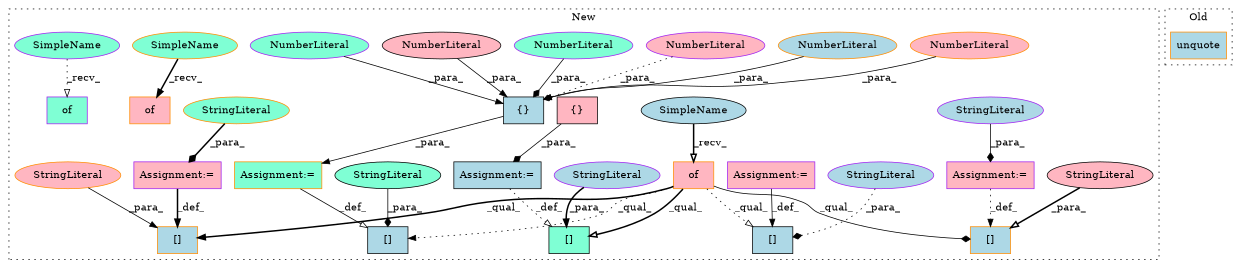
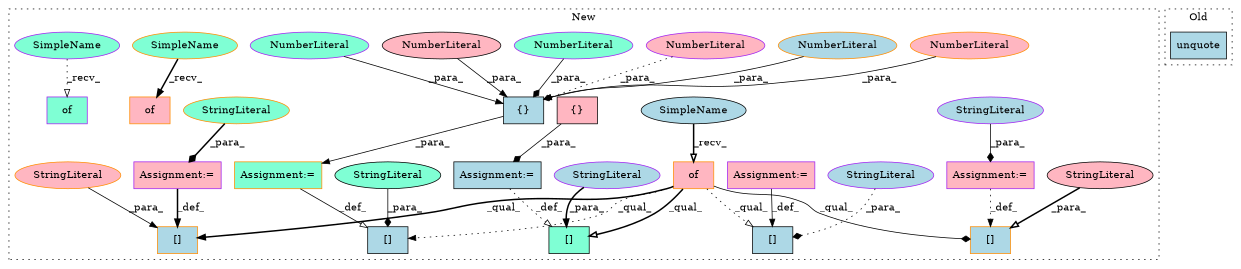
(1199, 45) -> (1199, 45)
